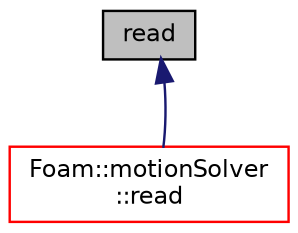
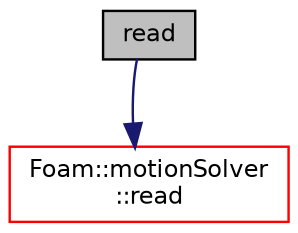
(165, 115) -> (133, 91)
